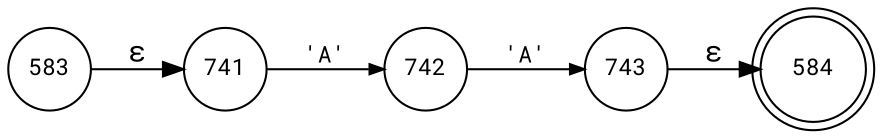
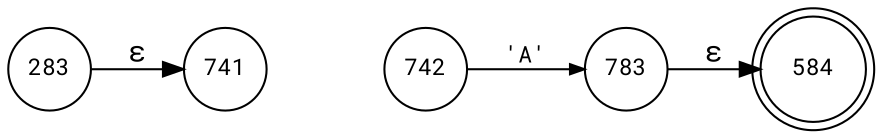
(50, 69) -> (50, 69)
(318, 69) -> none
(626, 69) -> (626, 69)
